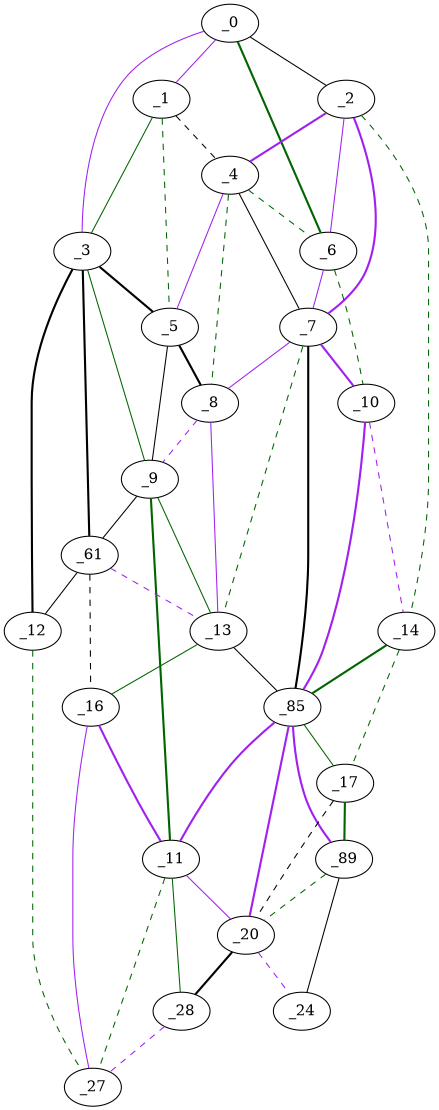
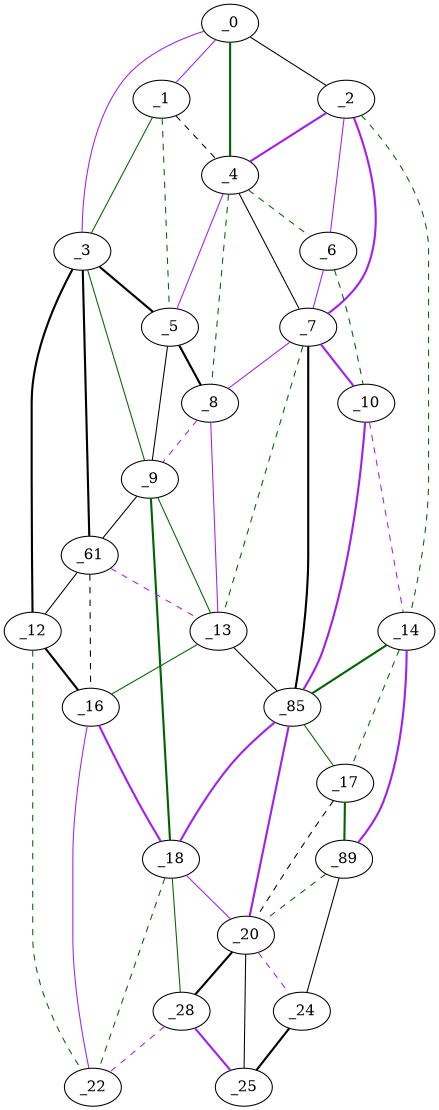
(277, 132) -> (230, 99)
none -> (62, 669)
(302, 788) -> (397, 751)
(171, 859) -> (171, 859)
(93, 1087) -> (93, 1087)
none -> (244, 1087)
